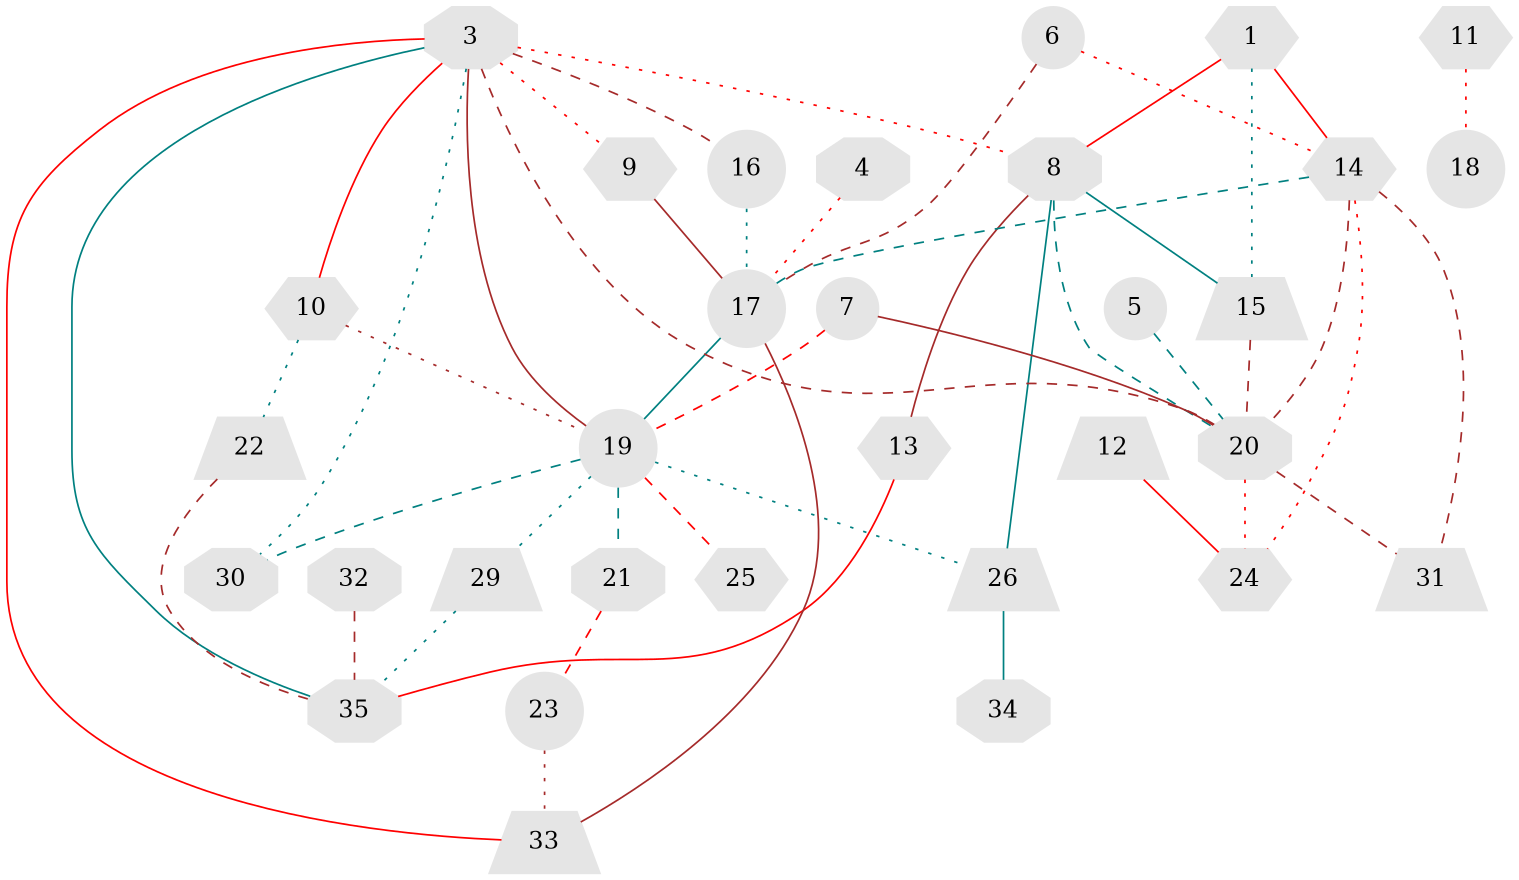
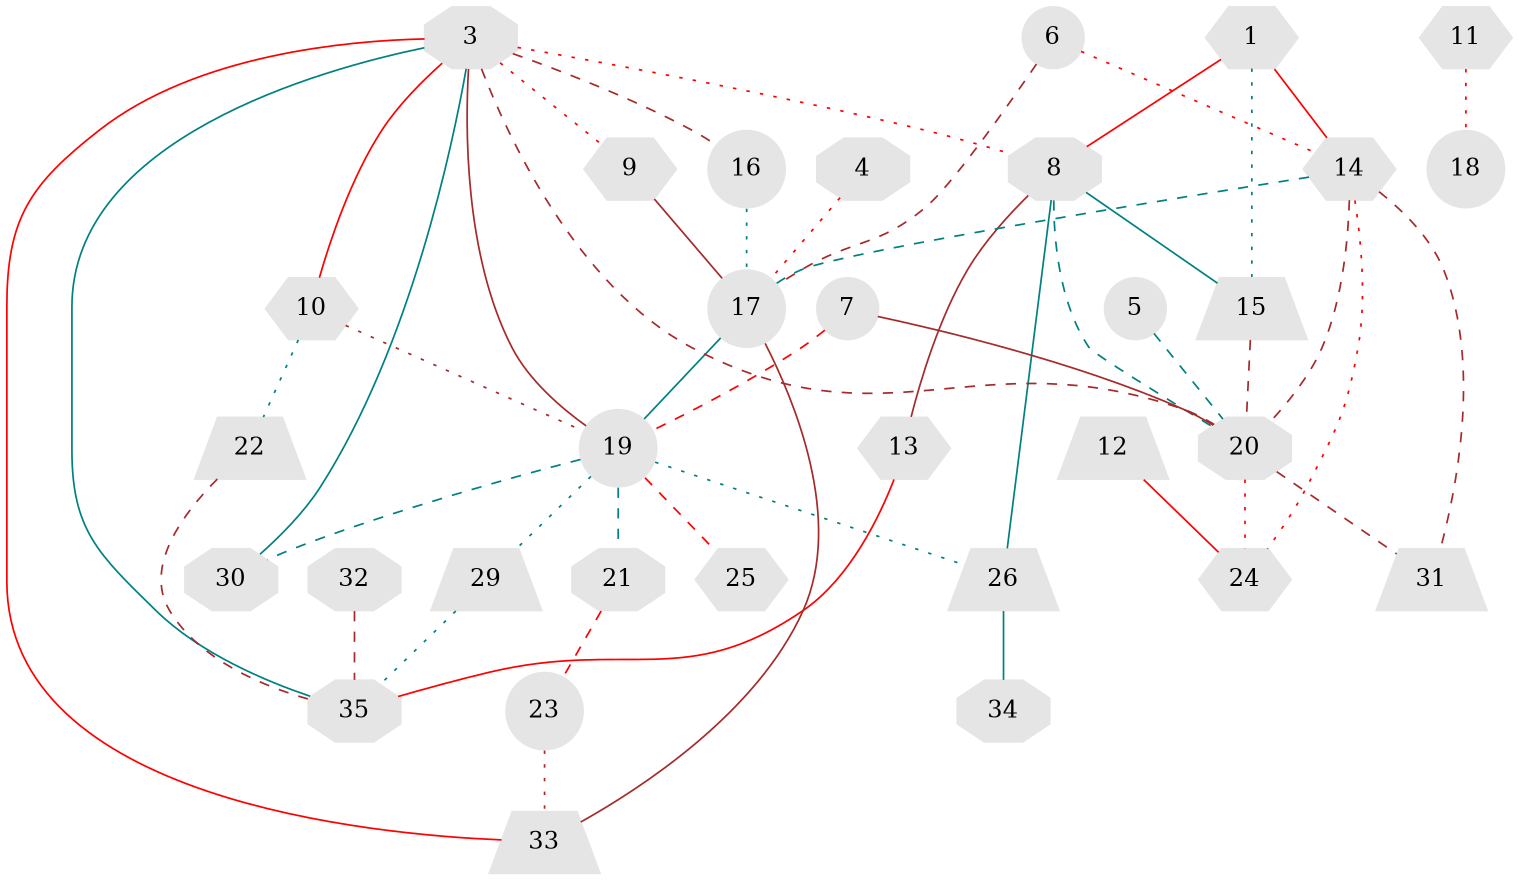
(397, 327) -> (397, 327)
